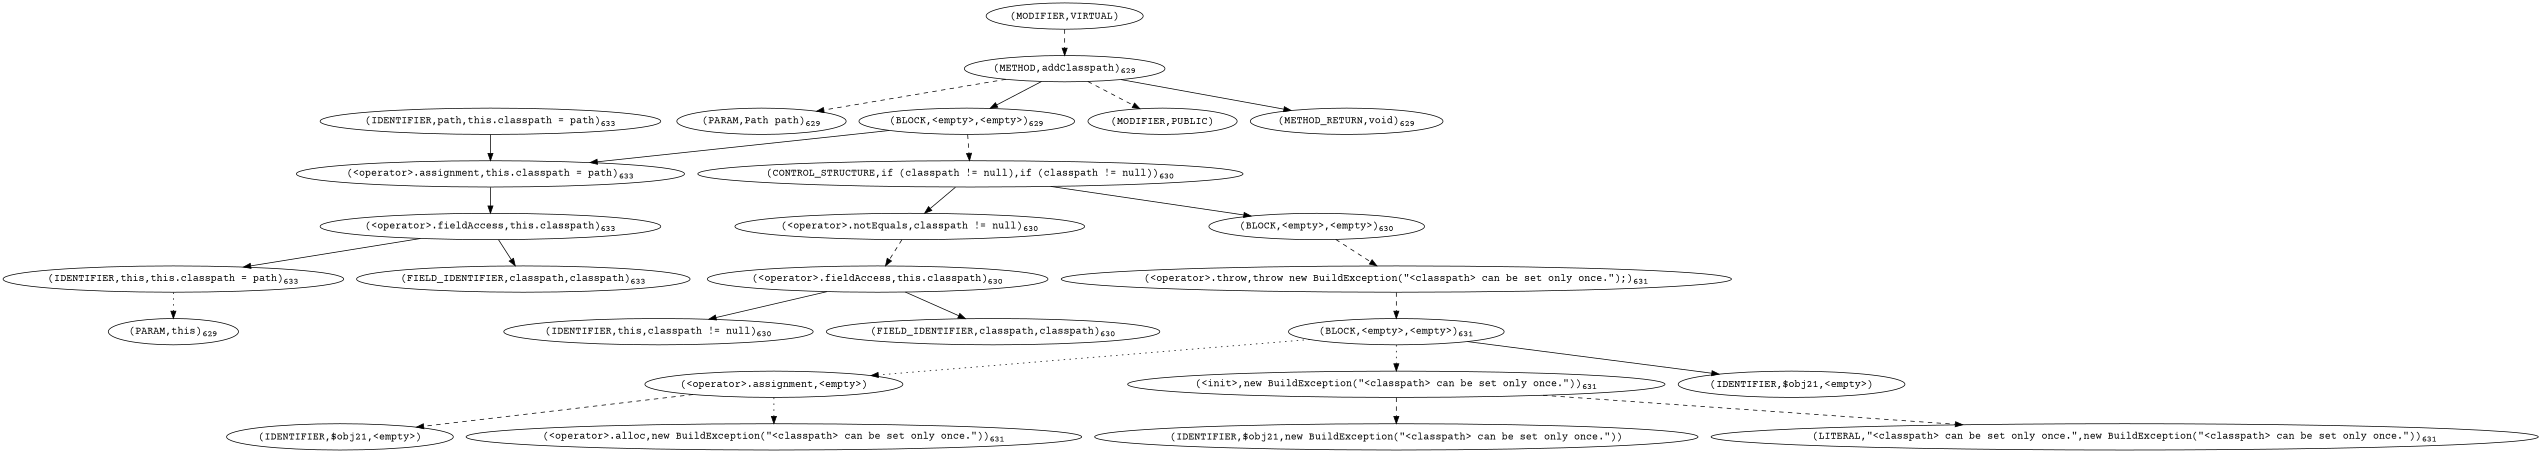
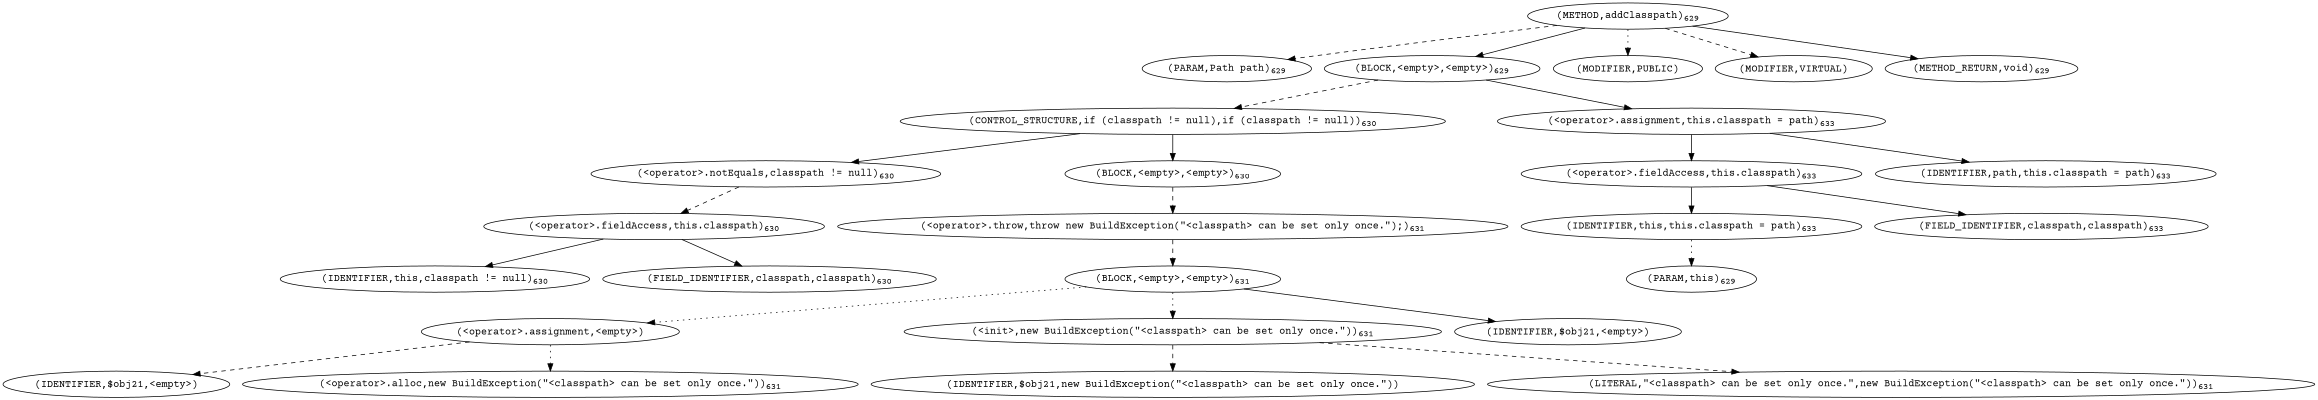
(1065, 39) -> (1708, 42)
(1111, 93) -> (1628, 39)
(490, 144) -> (1866, 147)
